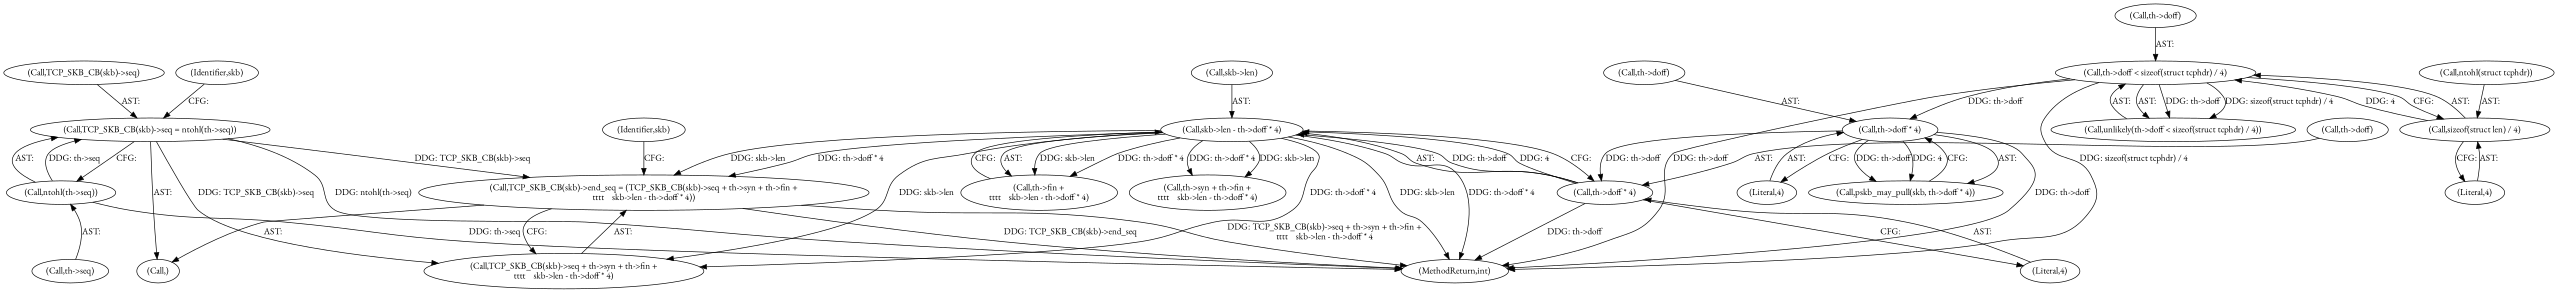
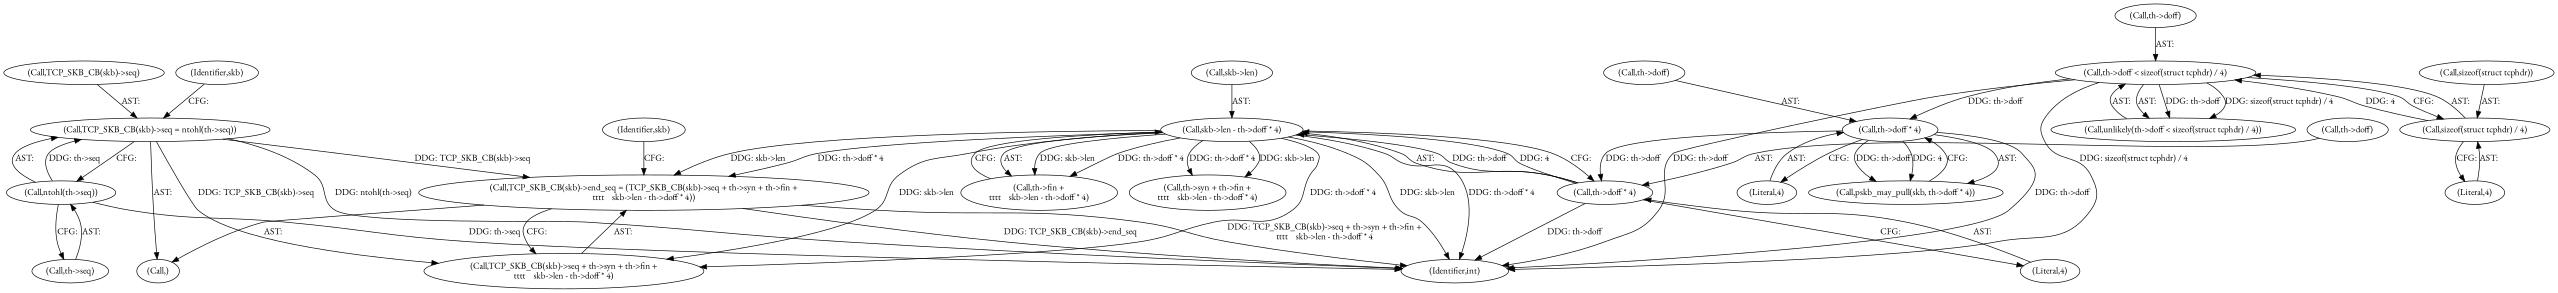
(2487, 73) -> (2487, 73)
(2475, 130) -> (2475, 130)
none -> (56, 229)
(1455, 271) -> (1455, 271)
